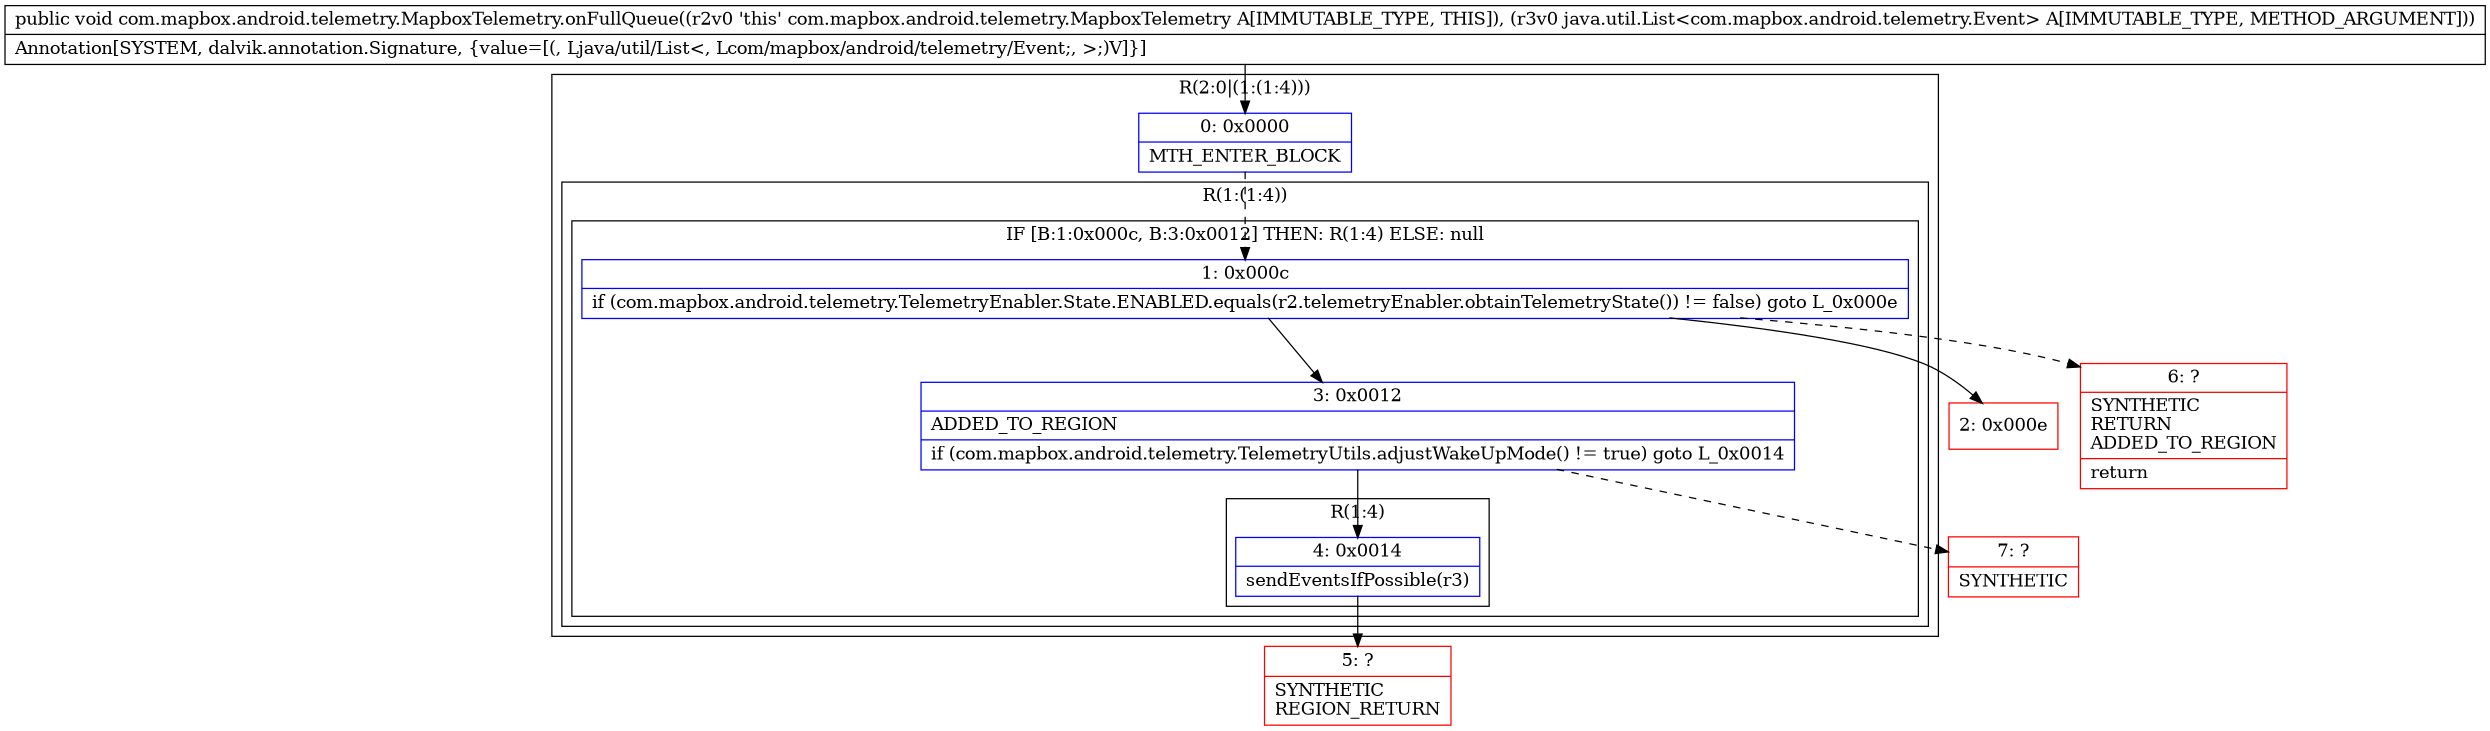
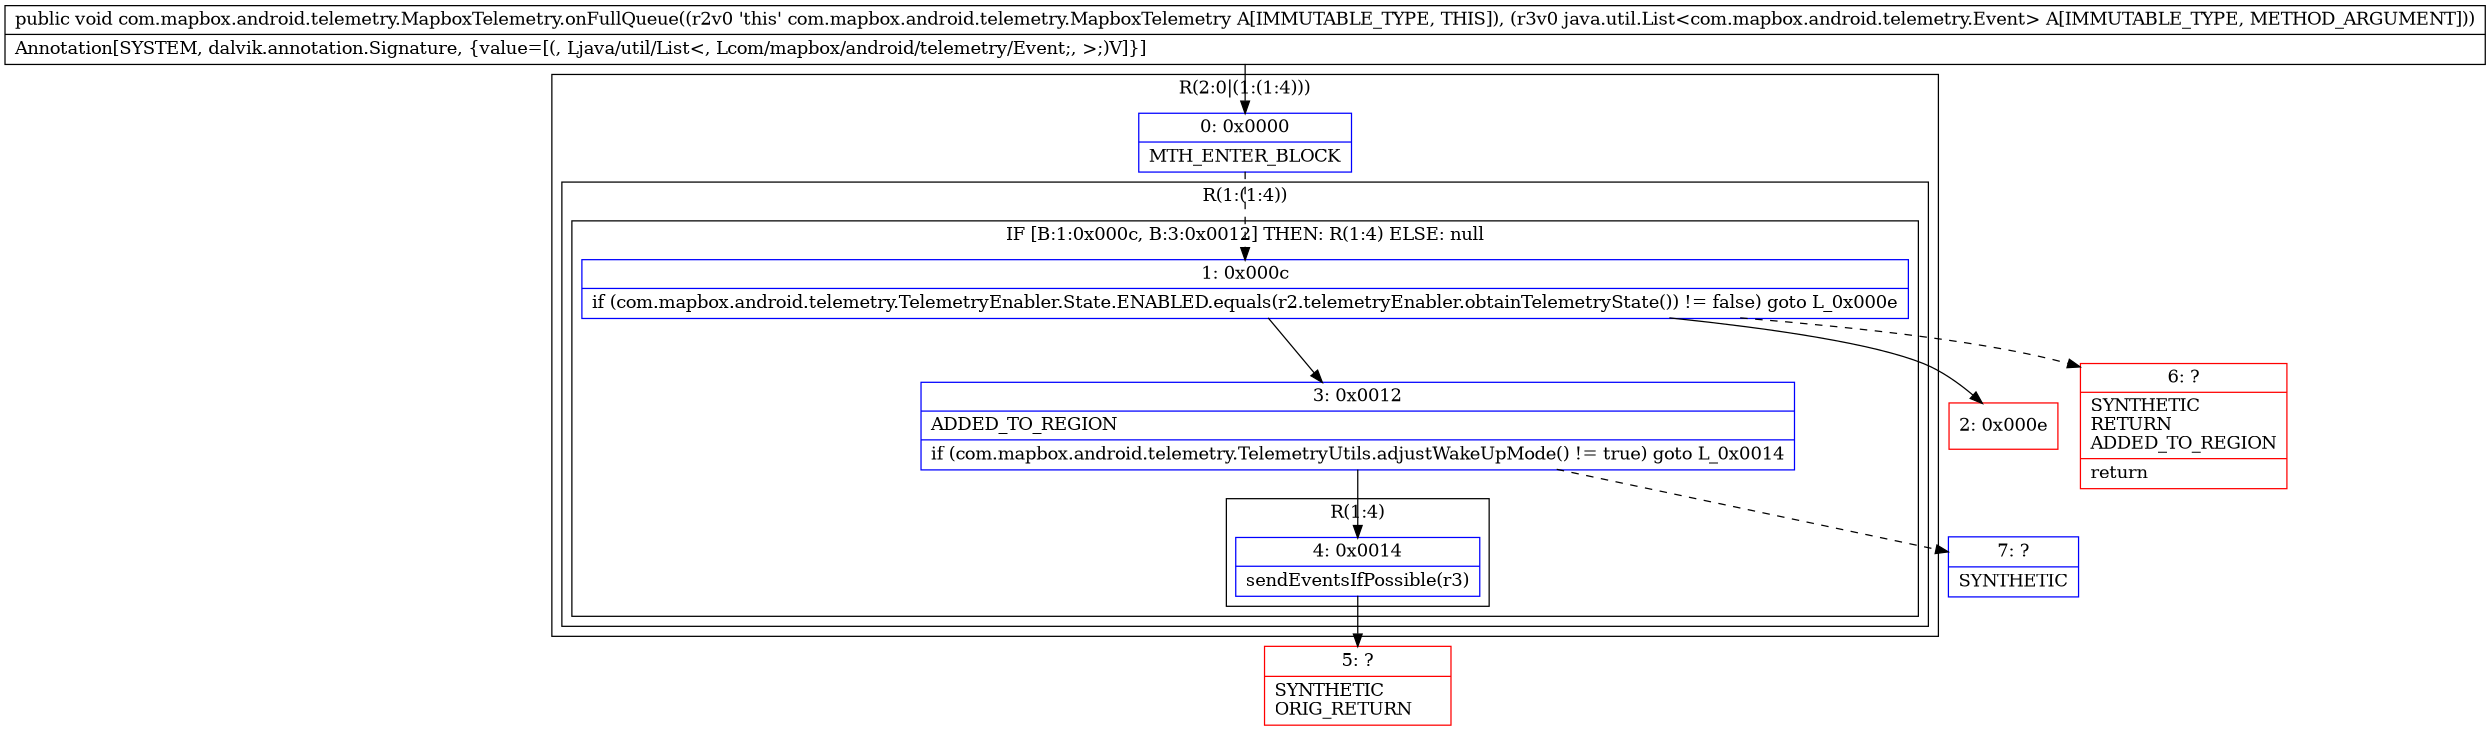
(2013, 567) -> (2013, 567)
(1358, 710) -> (1343, 710)
